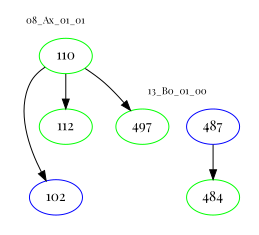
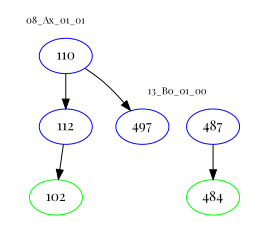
(66, 56) -> (66, 56)
(24, 118) -> (62, 157)
(66, 127) -> (66, 127)
(142, 127) -> (142, 127)
(56, 197) -> (56, 197)
